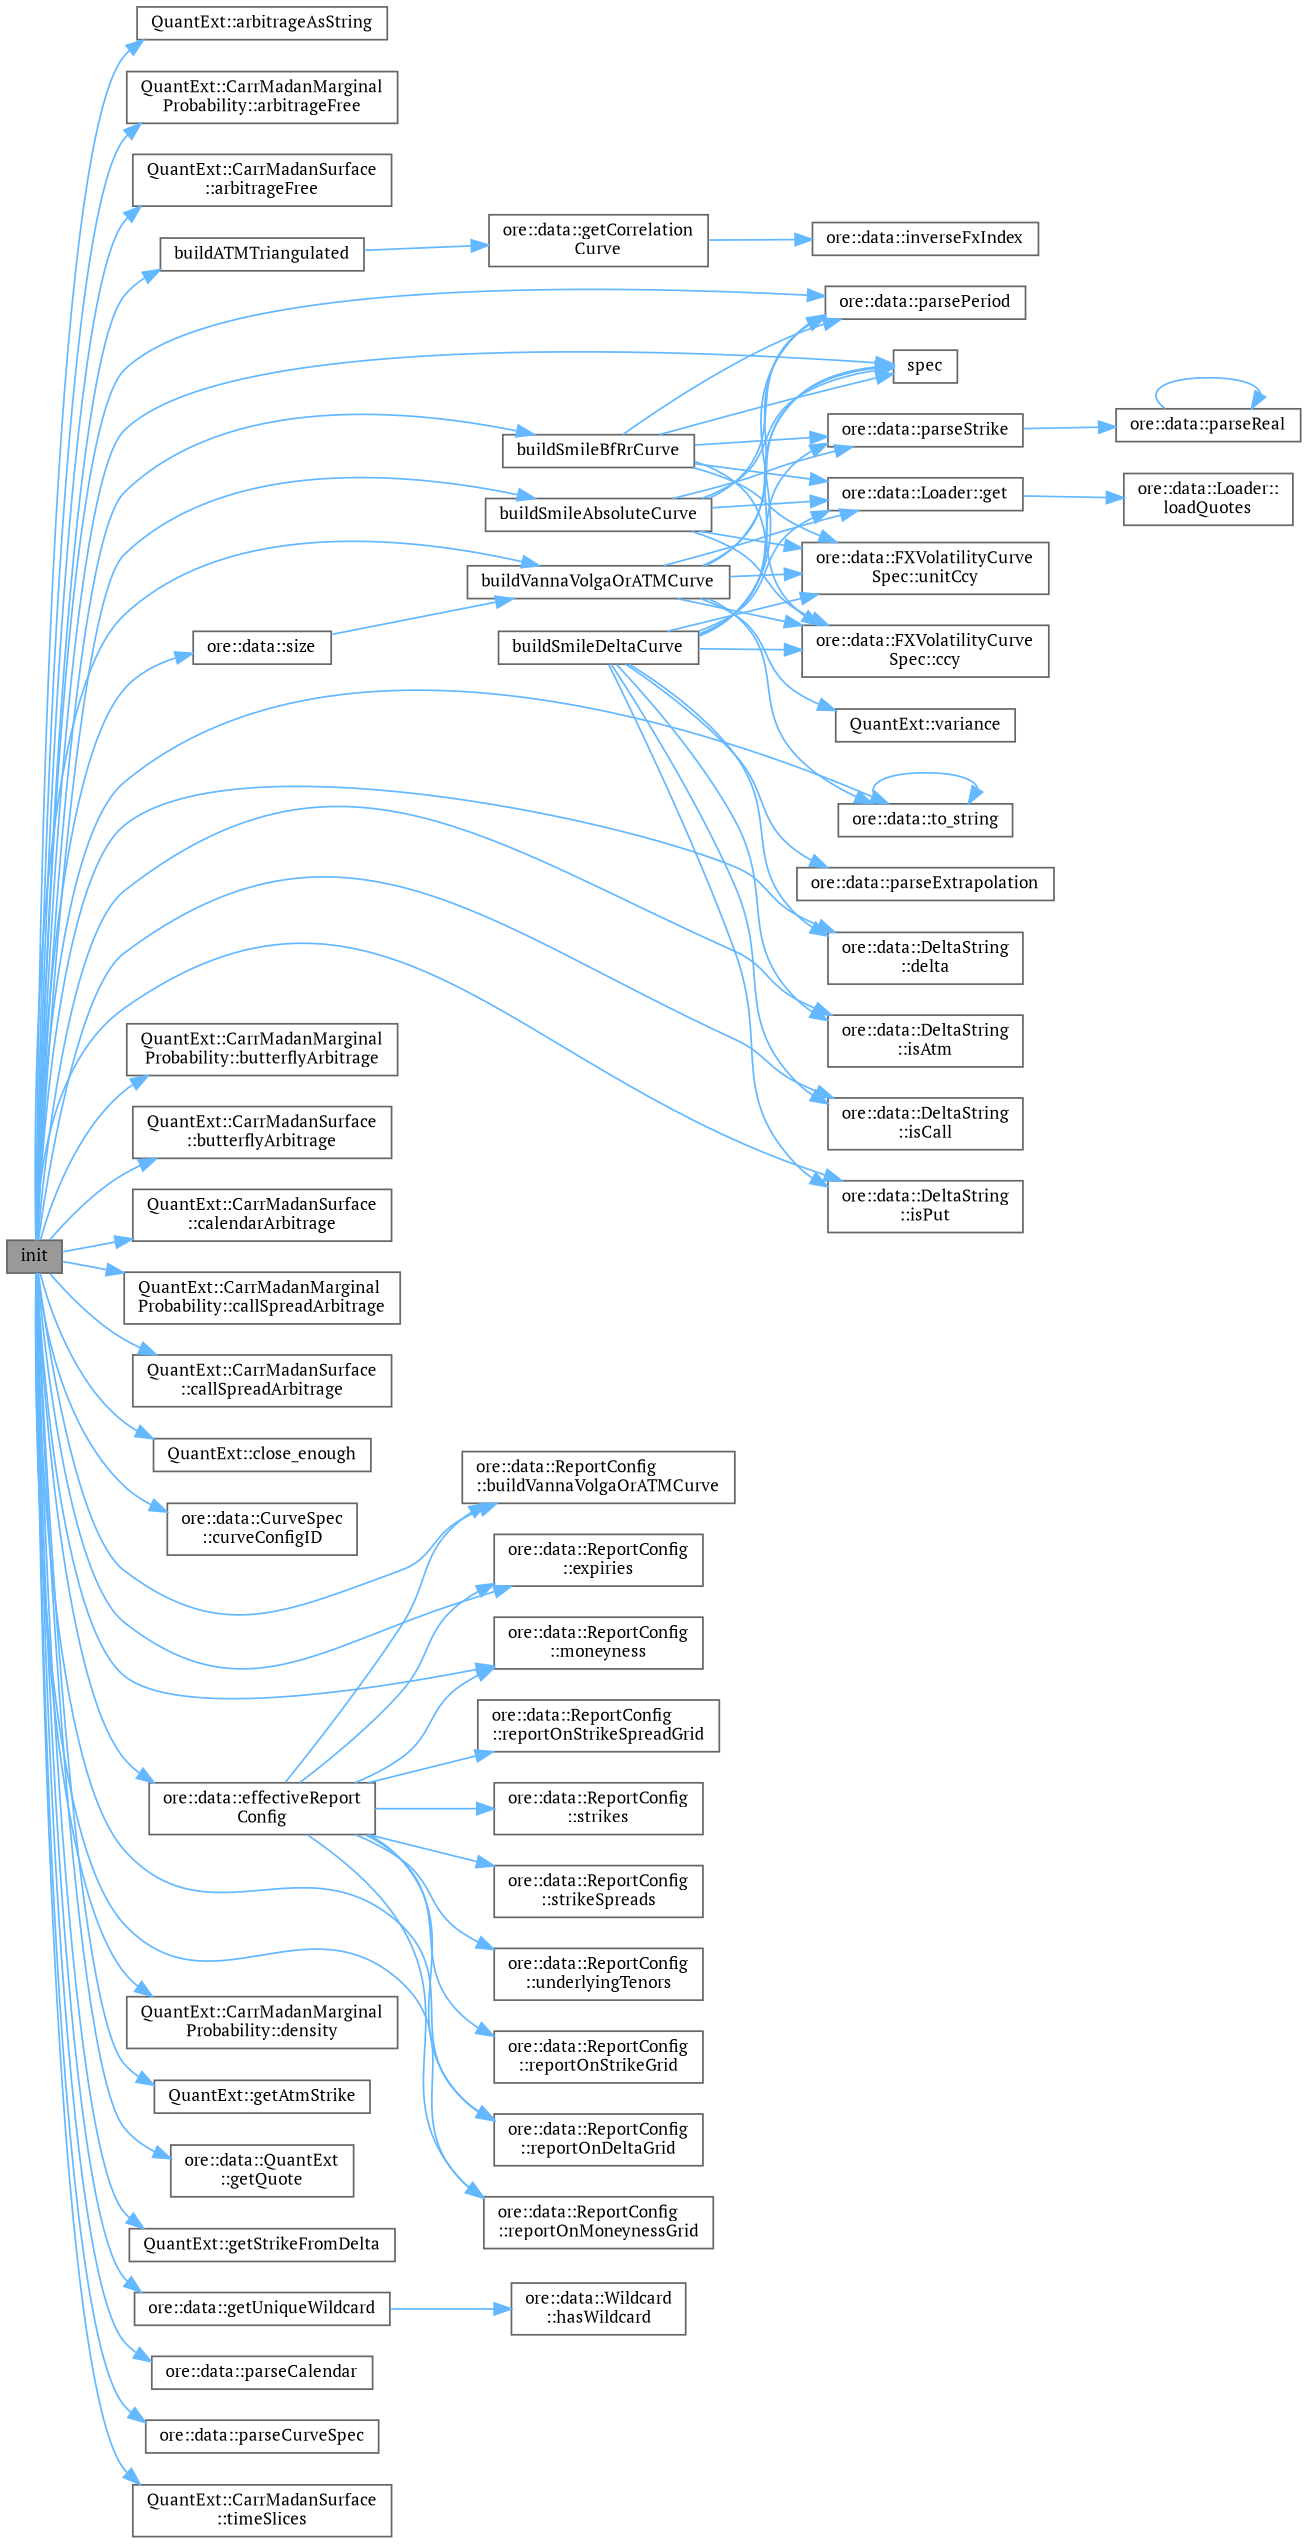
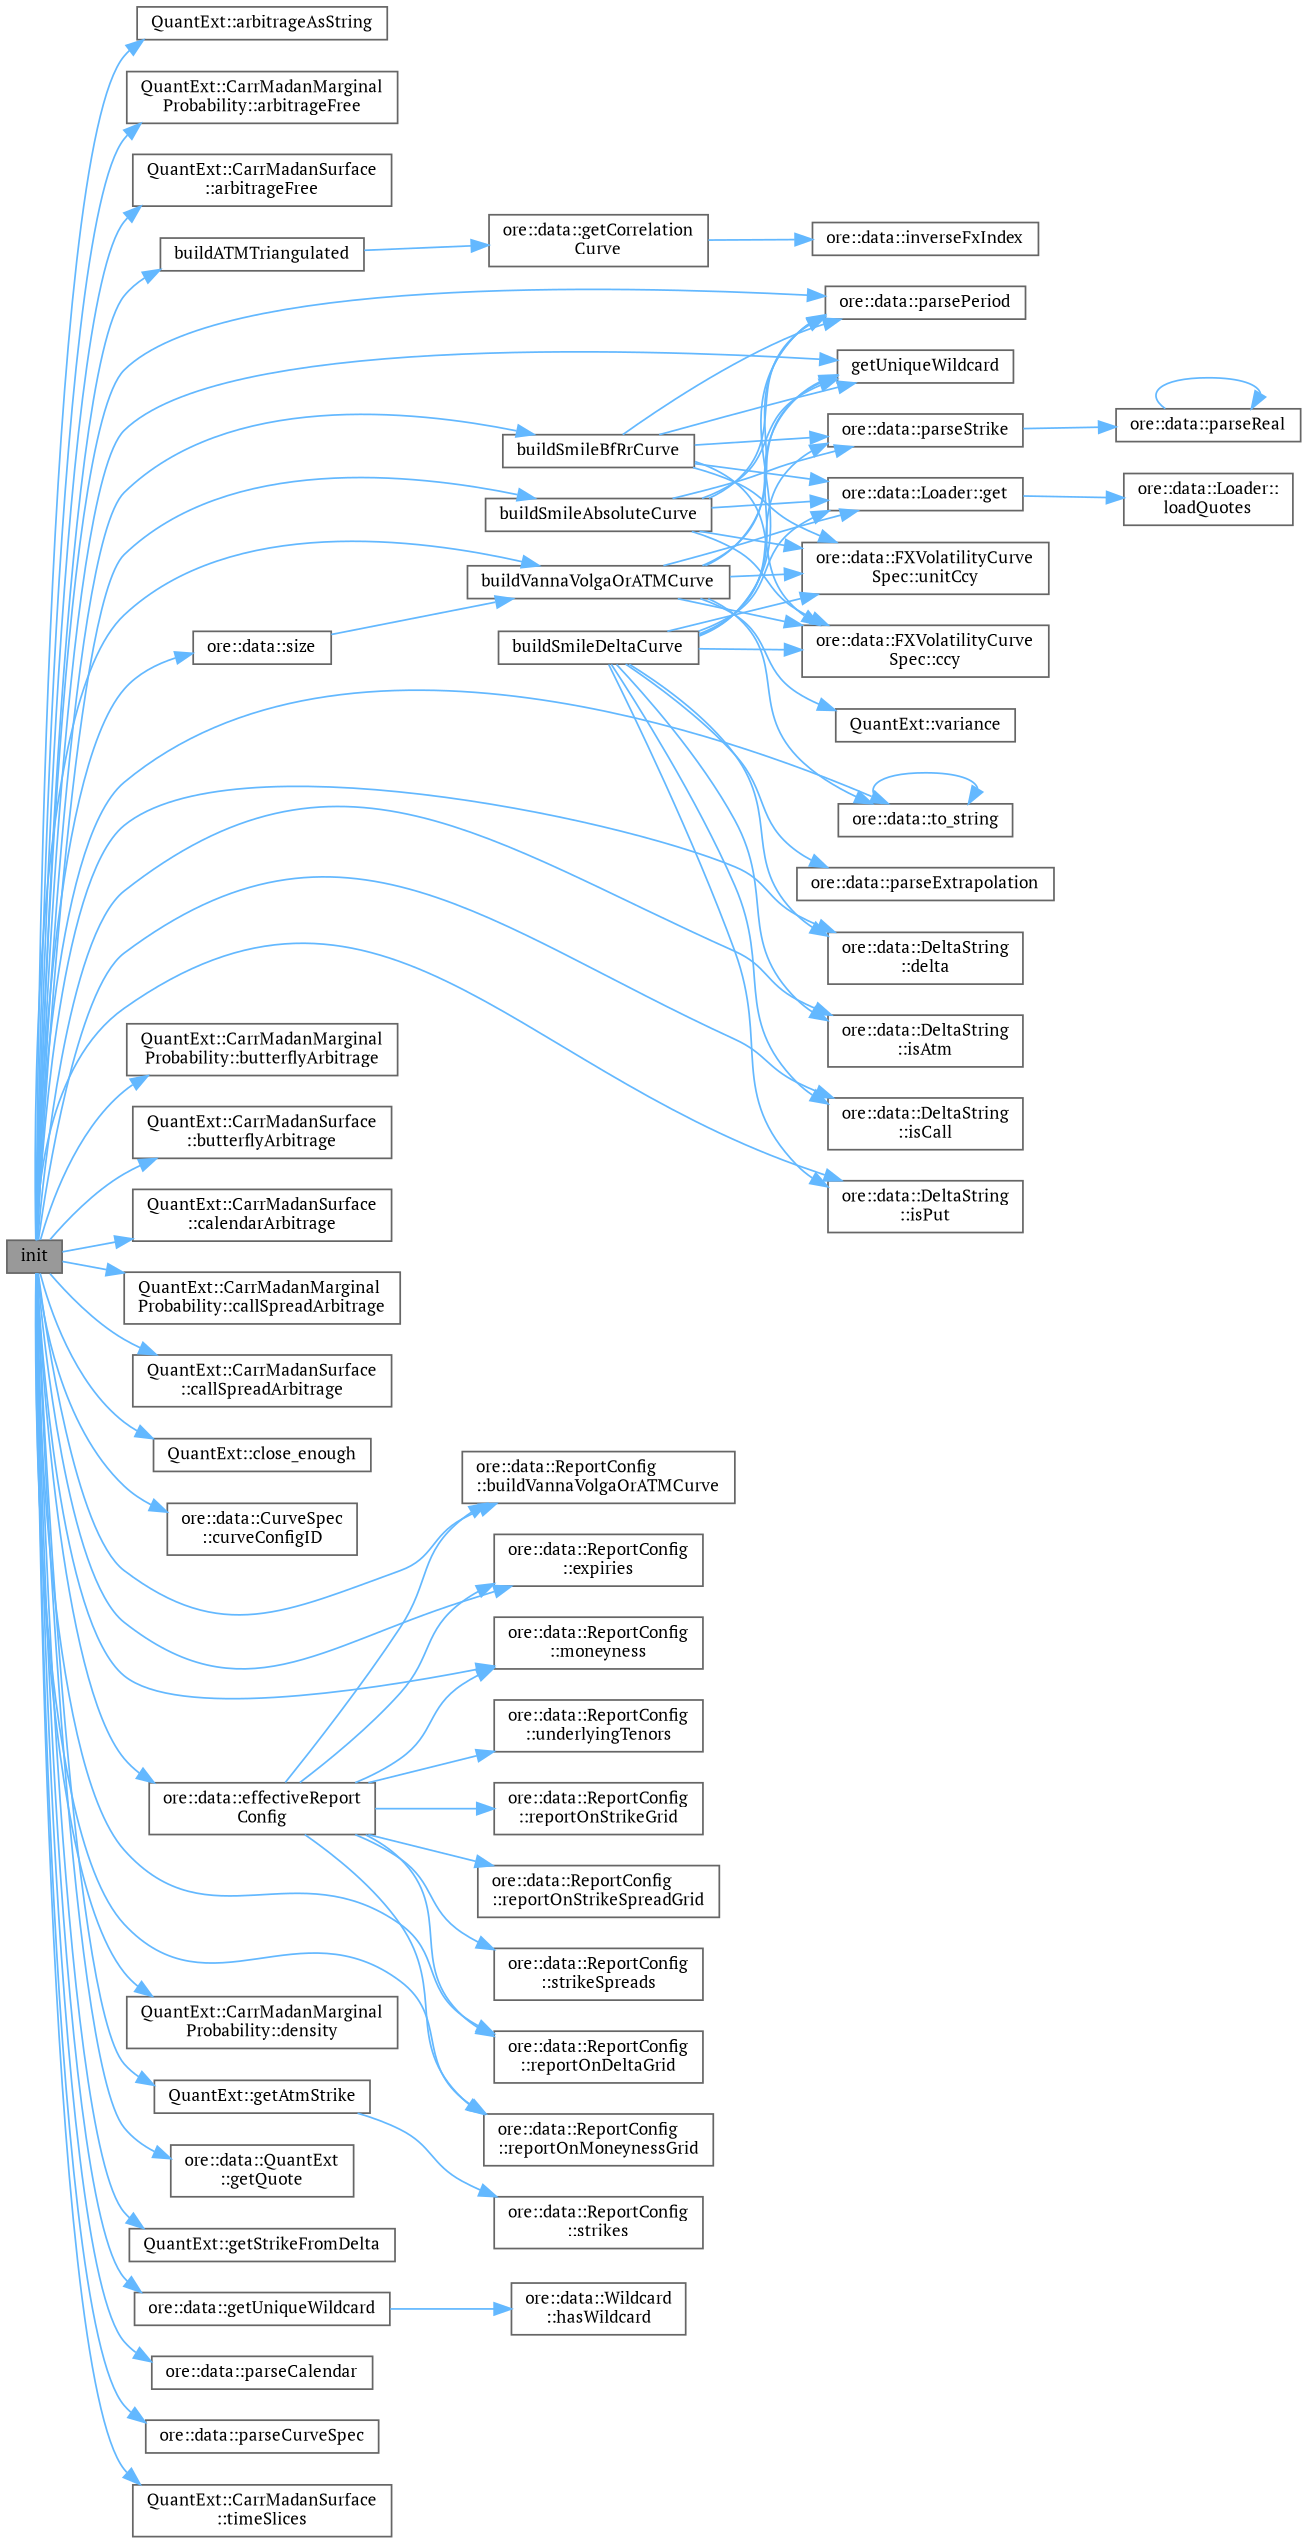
(925, 367) -> (925, 367)
(426, 1809) -> (423, 2146)
